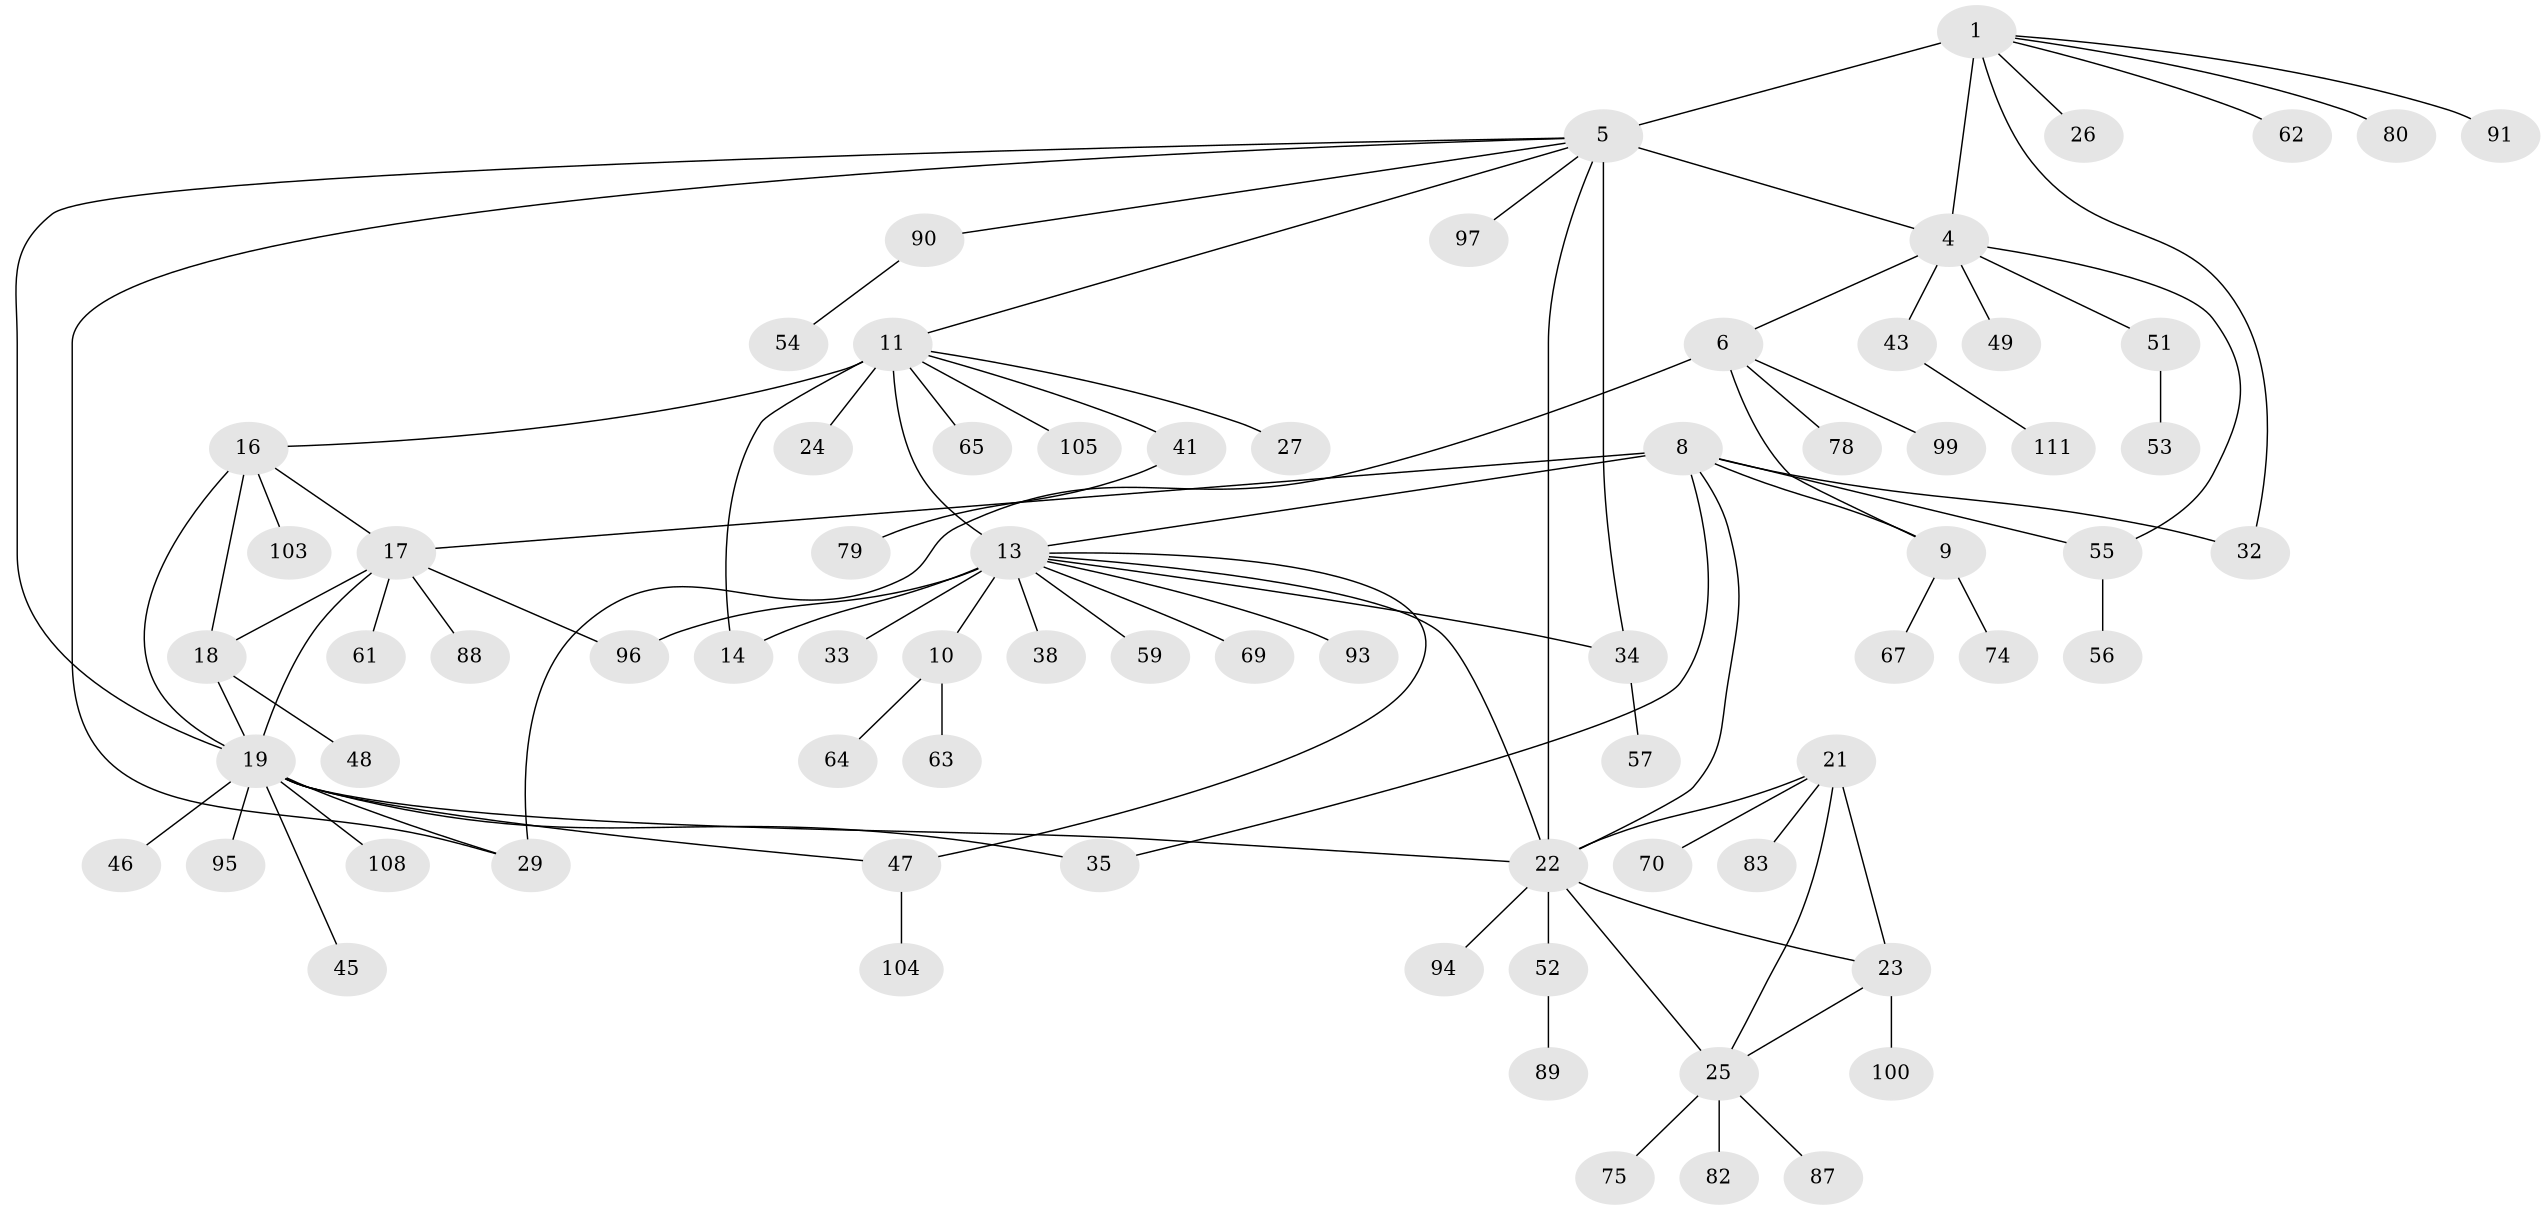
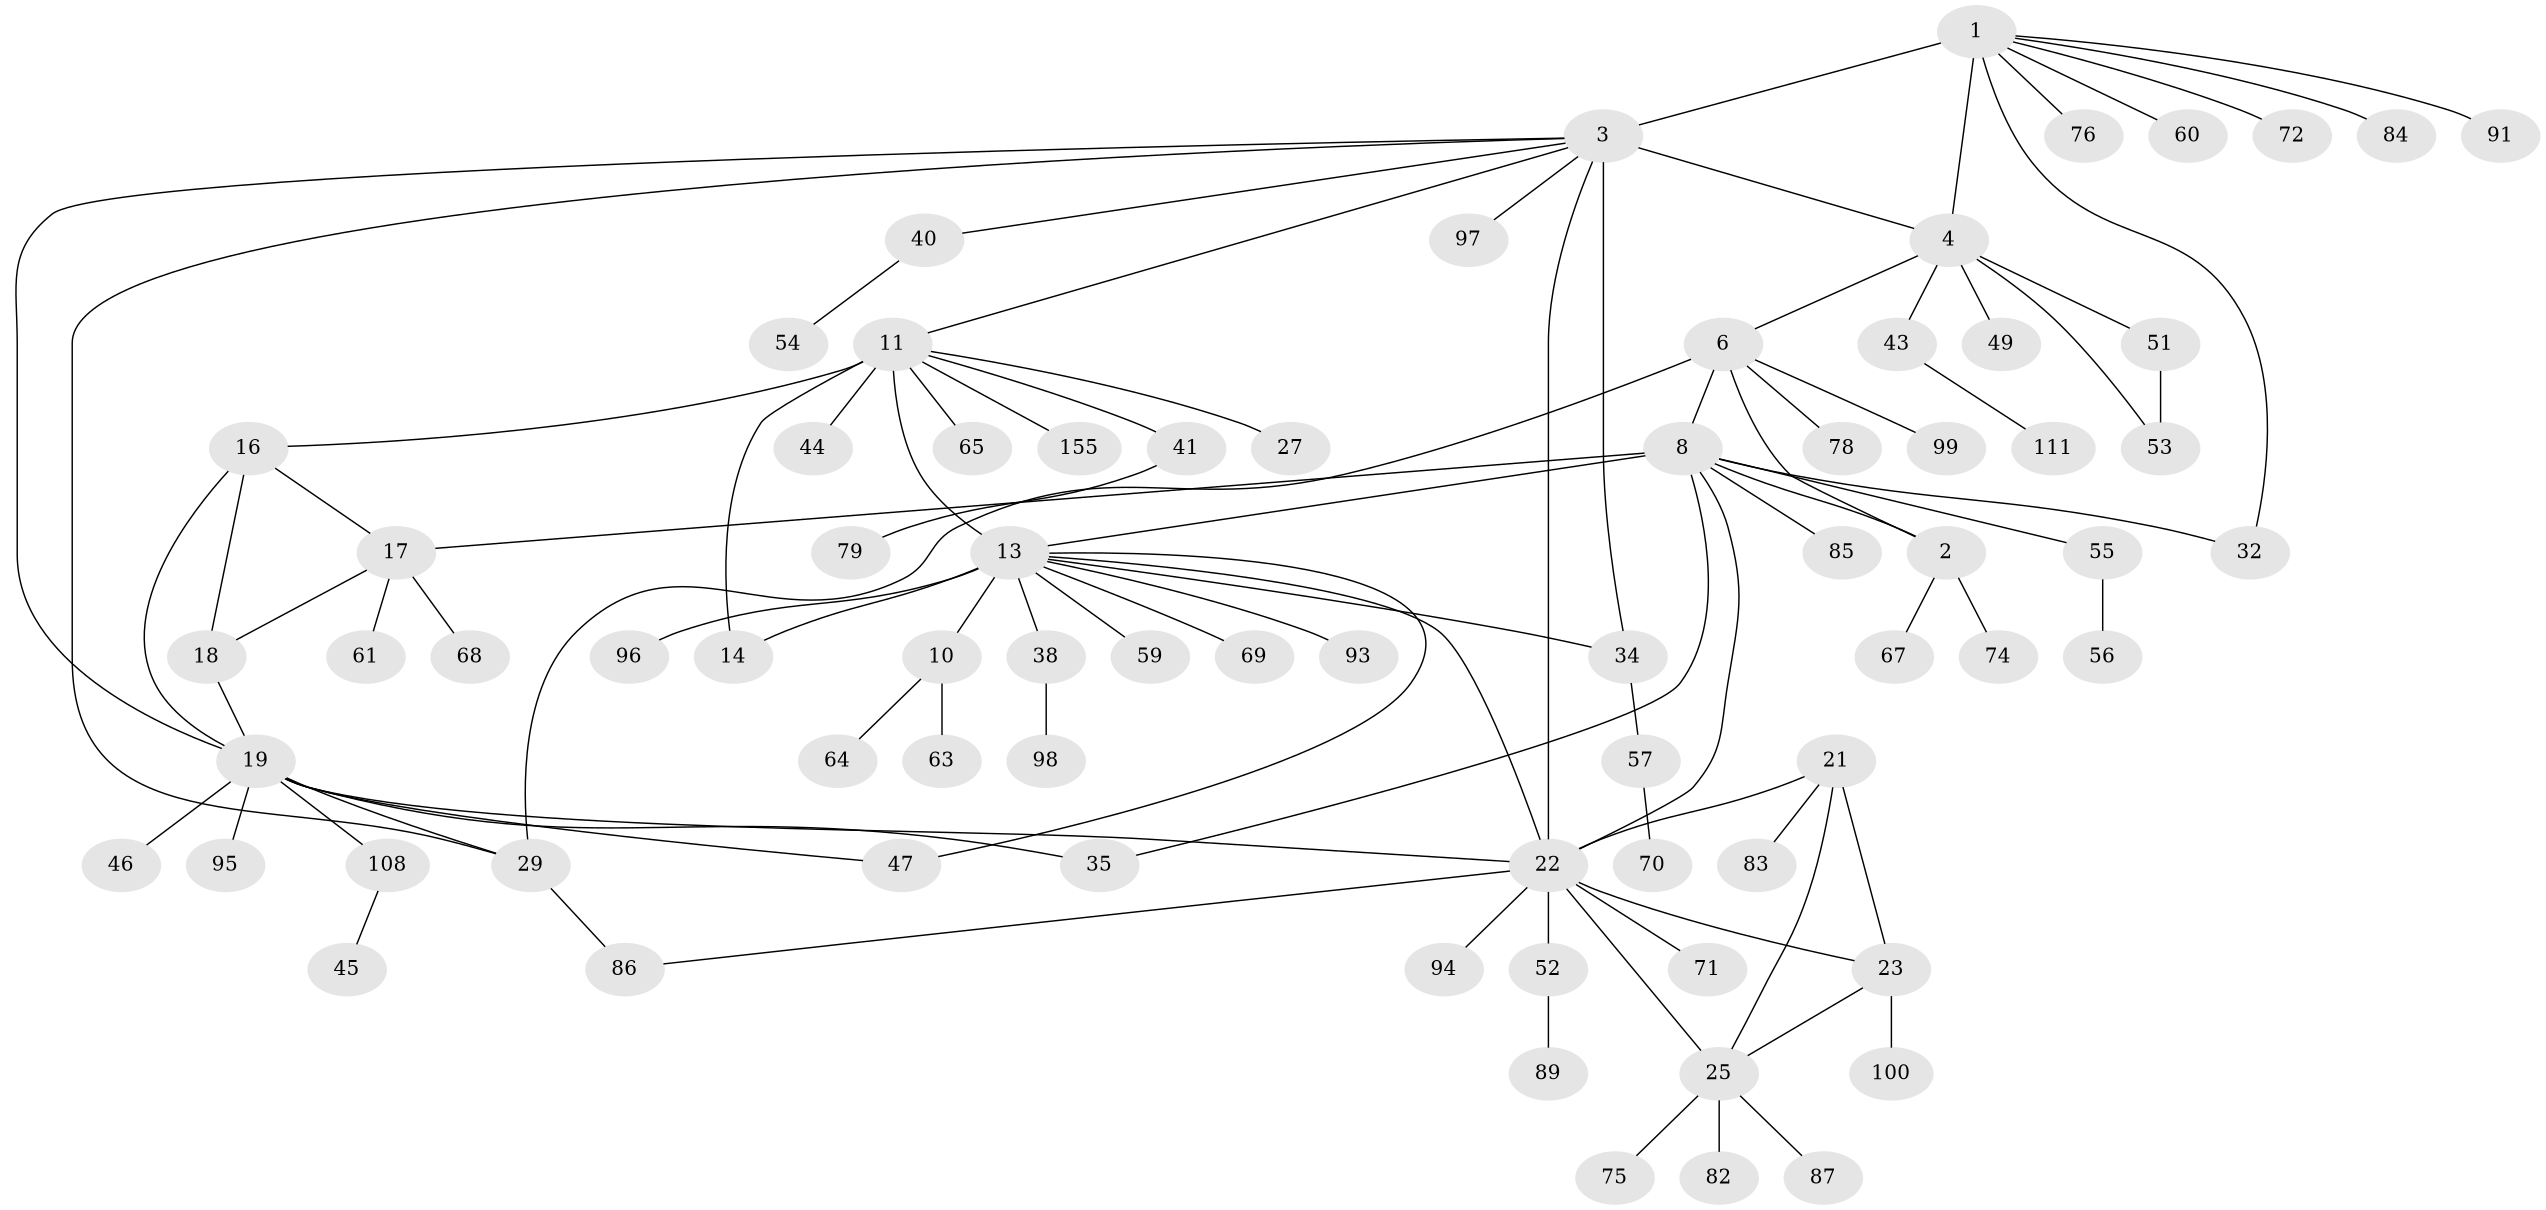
(1603, 136) -> (1603, 136)
(2084, 136) -> (2084, 136)
none -> (2188, 136)
(2292, 136) -> (2292, 136)
(2396, 136) -> (2396, 136)
(925, 240) -> (925, 240)
(2221, 331) -> (2069, 334)
none -> (1703, 397)
(813, 449) -> (813, 449)
(1079, 449) -> (1079, 449)
(289, 553) -> none
none -> (1842, 553)
(1946, 553) -> (1946, 553)
(513, 605) -> none
(304, 645) -> none
(470, 657) -> (470, 657)
(838, 657) -> none
(360, 761) -> none
none -> (1046, 761)
(1745, 813) -> (1646, 806)
(302, 866) -> (367, 918)
none -> (625, 970)
(901, 970) -> none
none -> (1708, 970)
